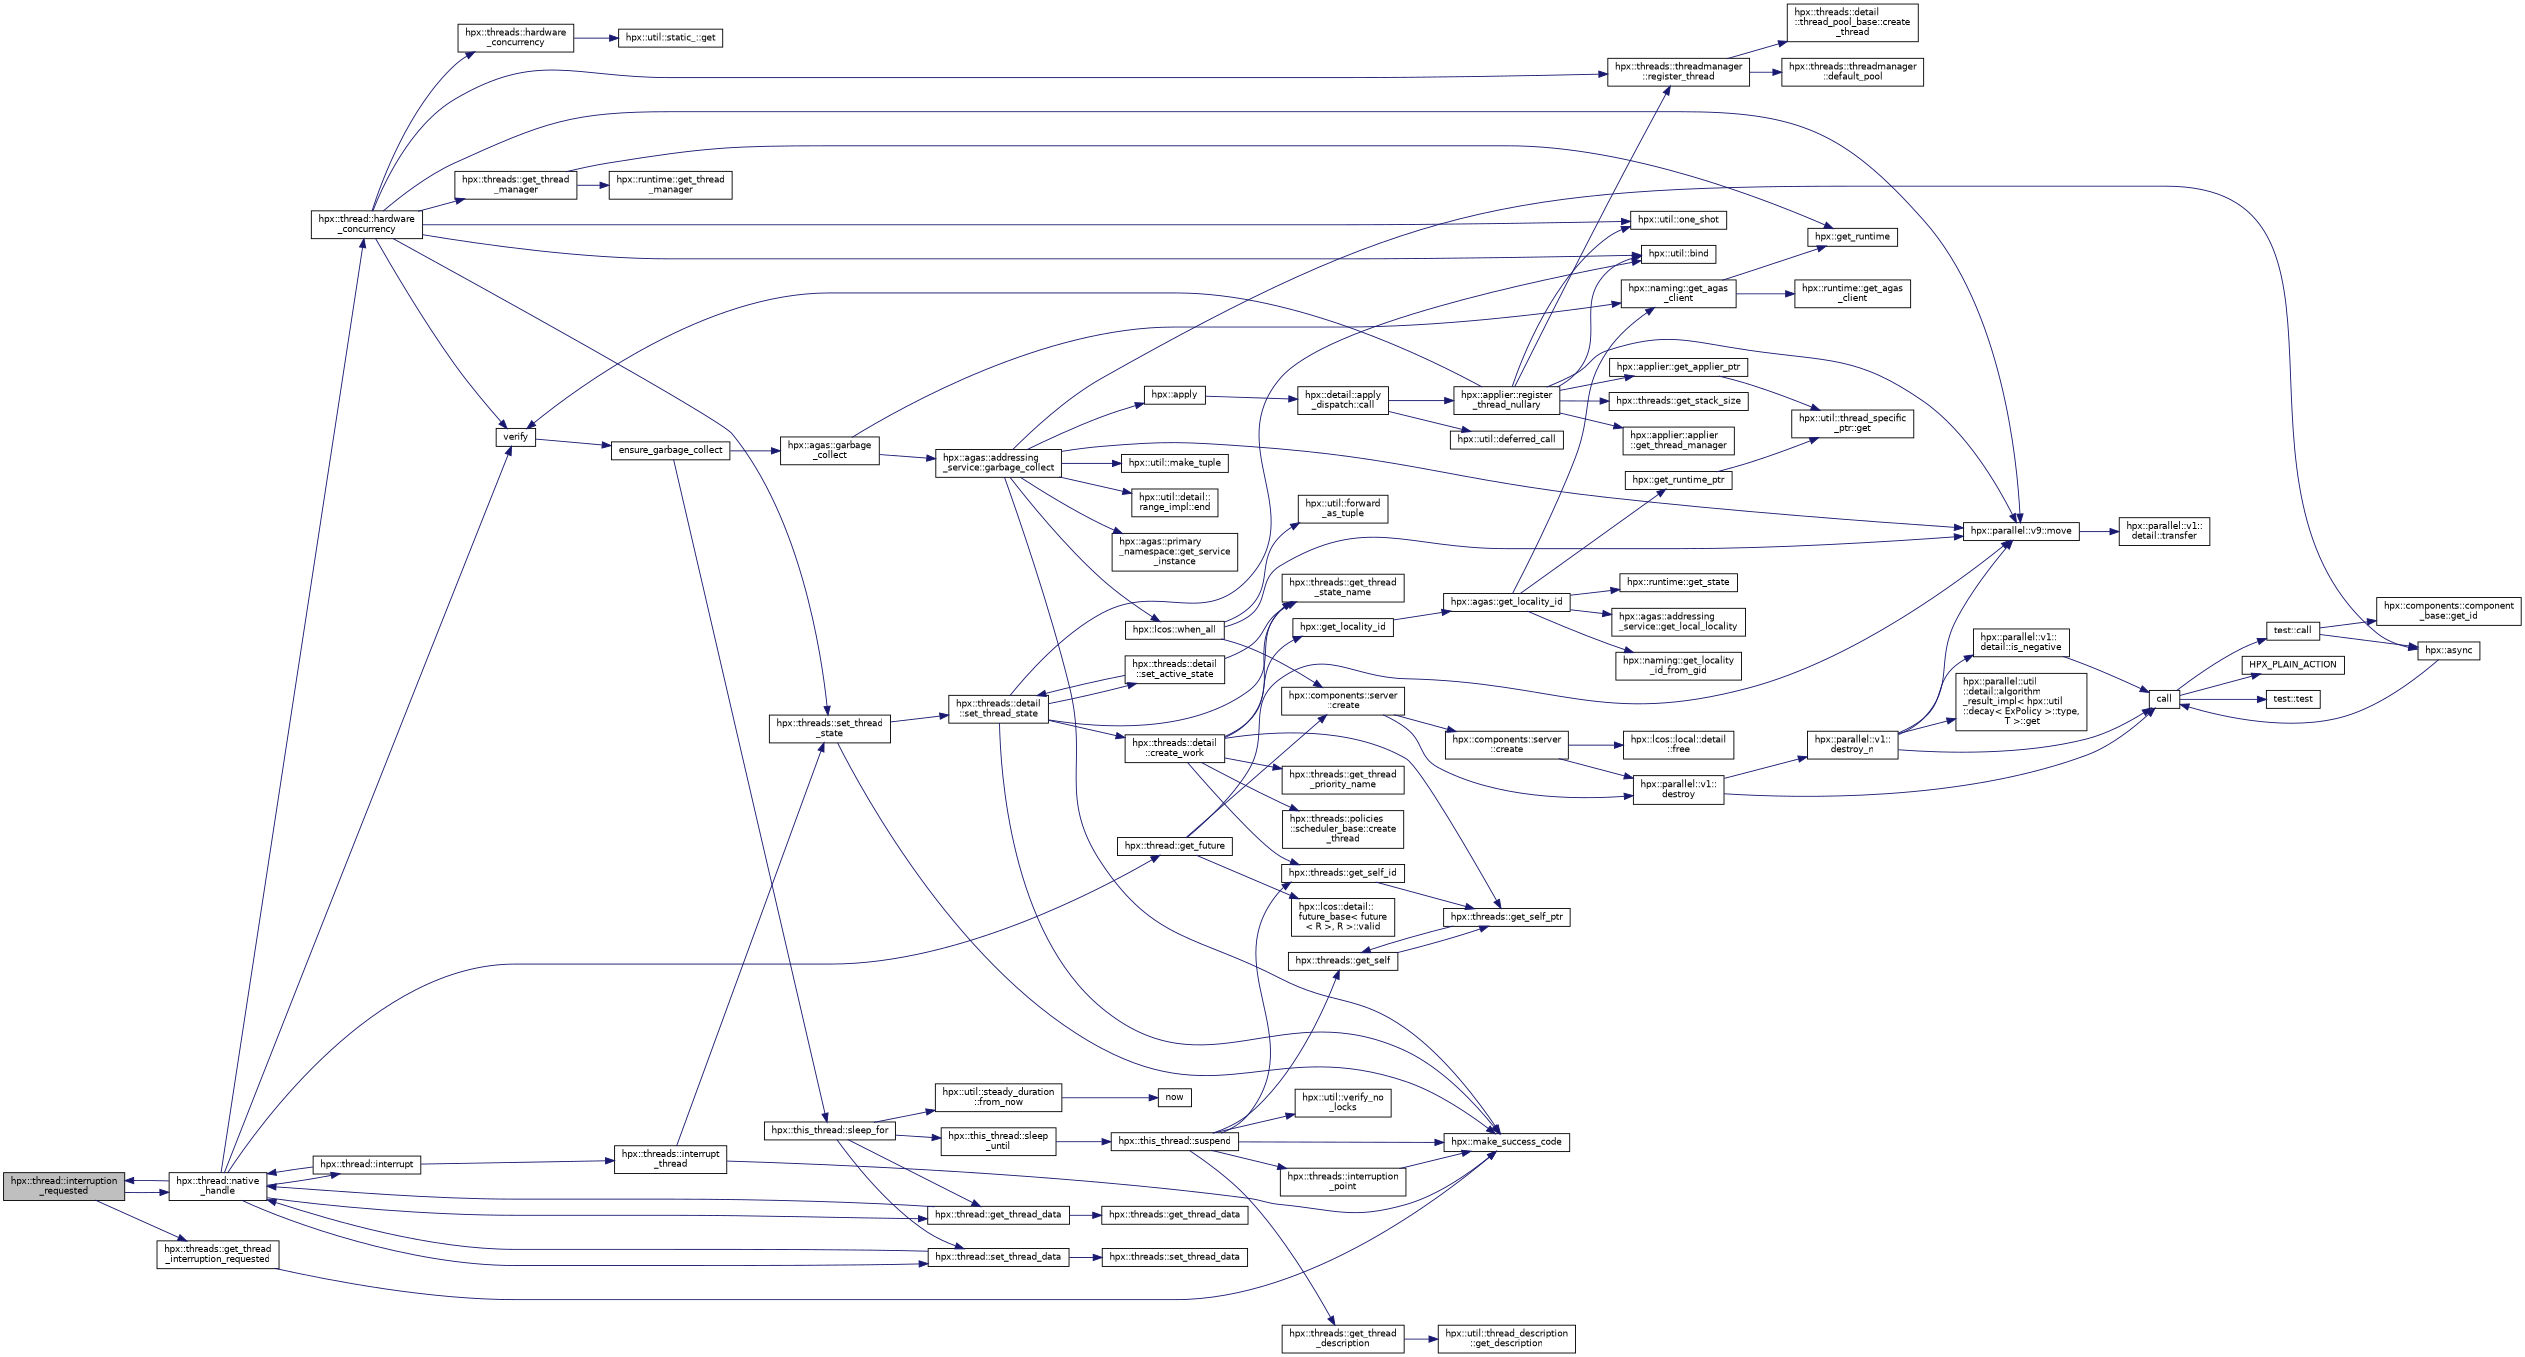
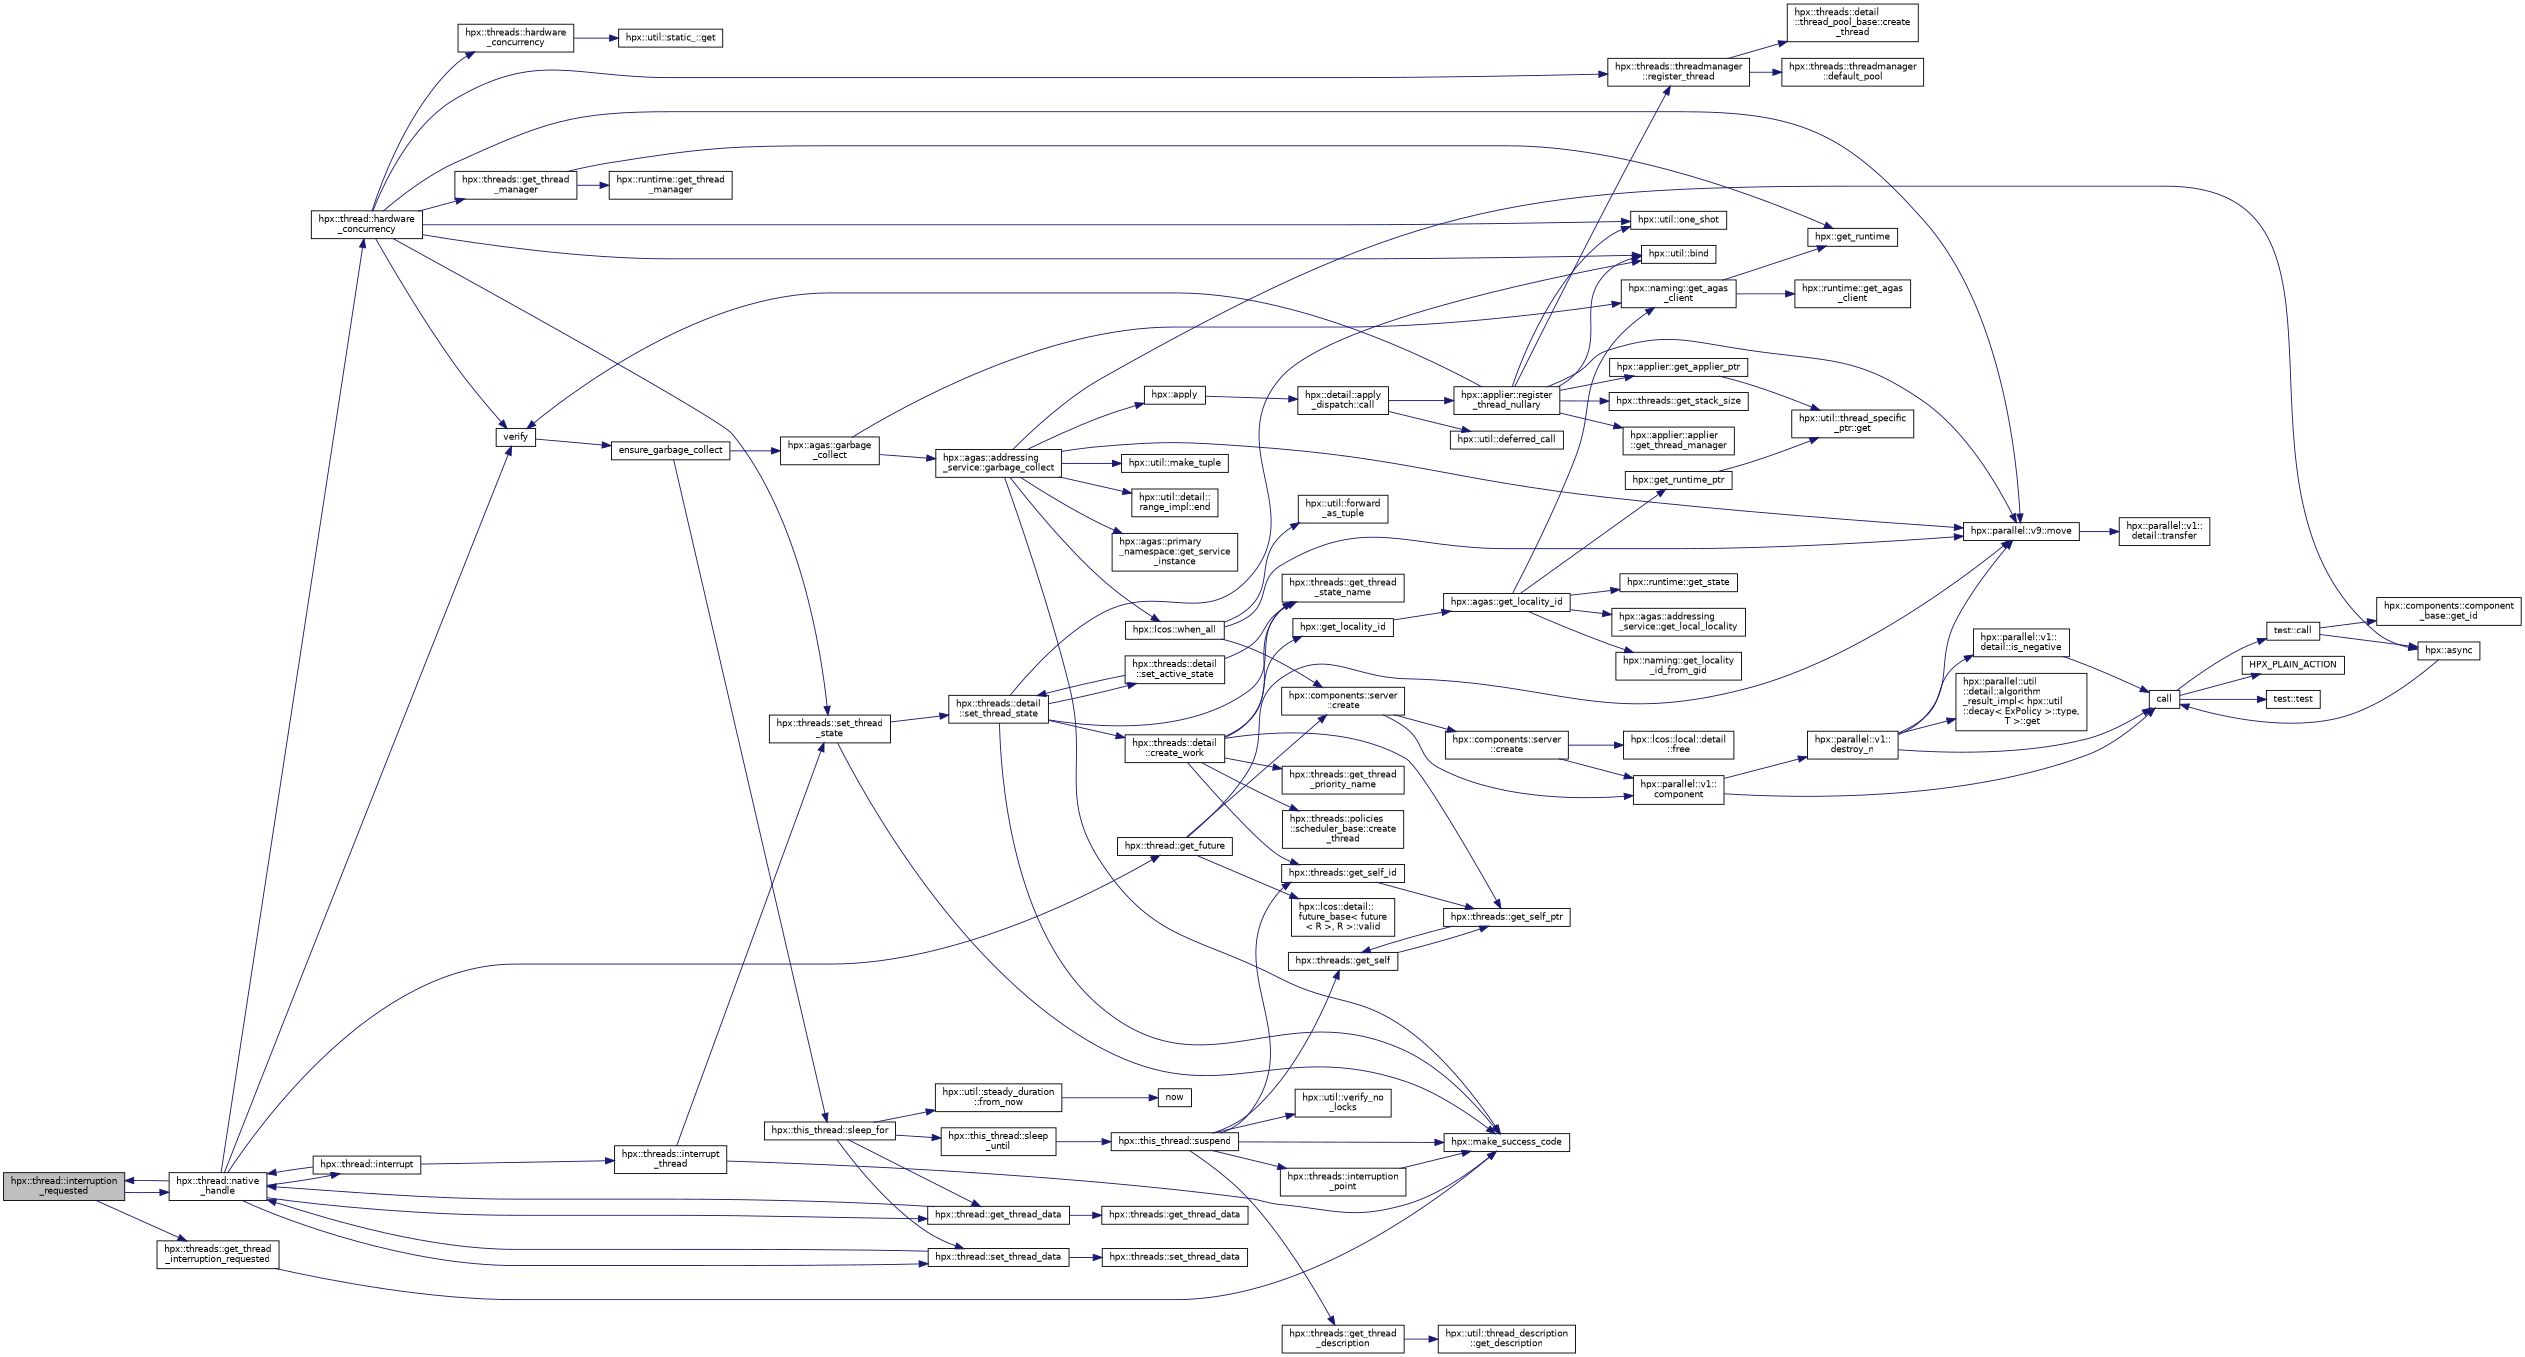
(1679, 790) -> (1679, 790)
